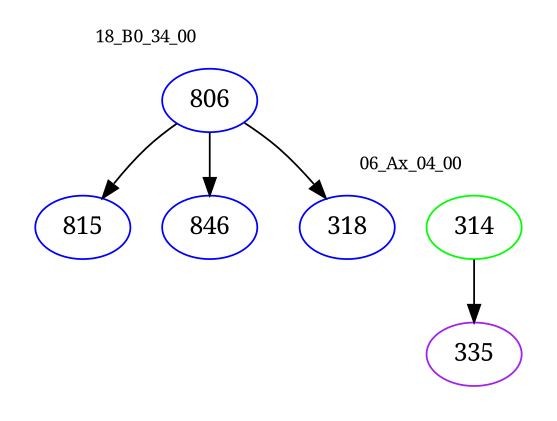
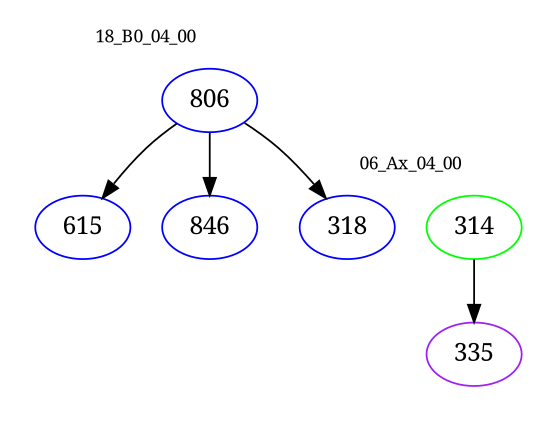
(146, 38) -> (146, 38)
(83, 227) -> (83, 227)
